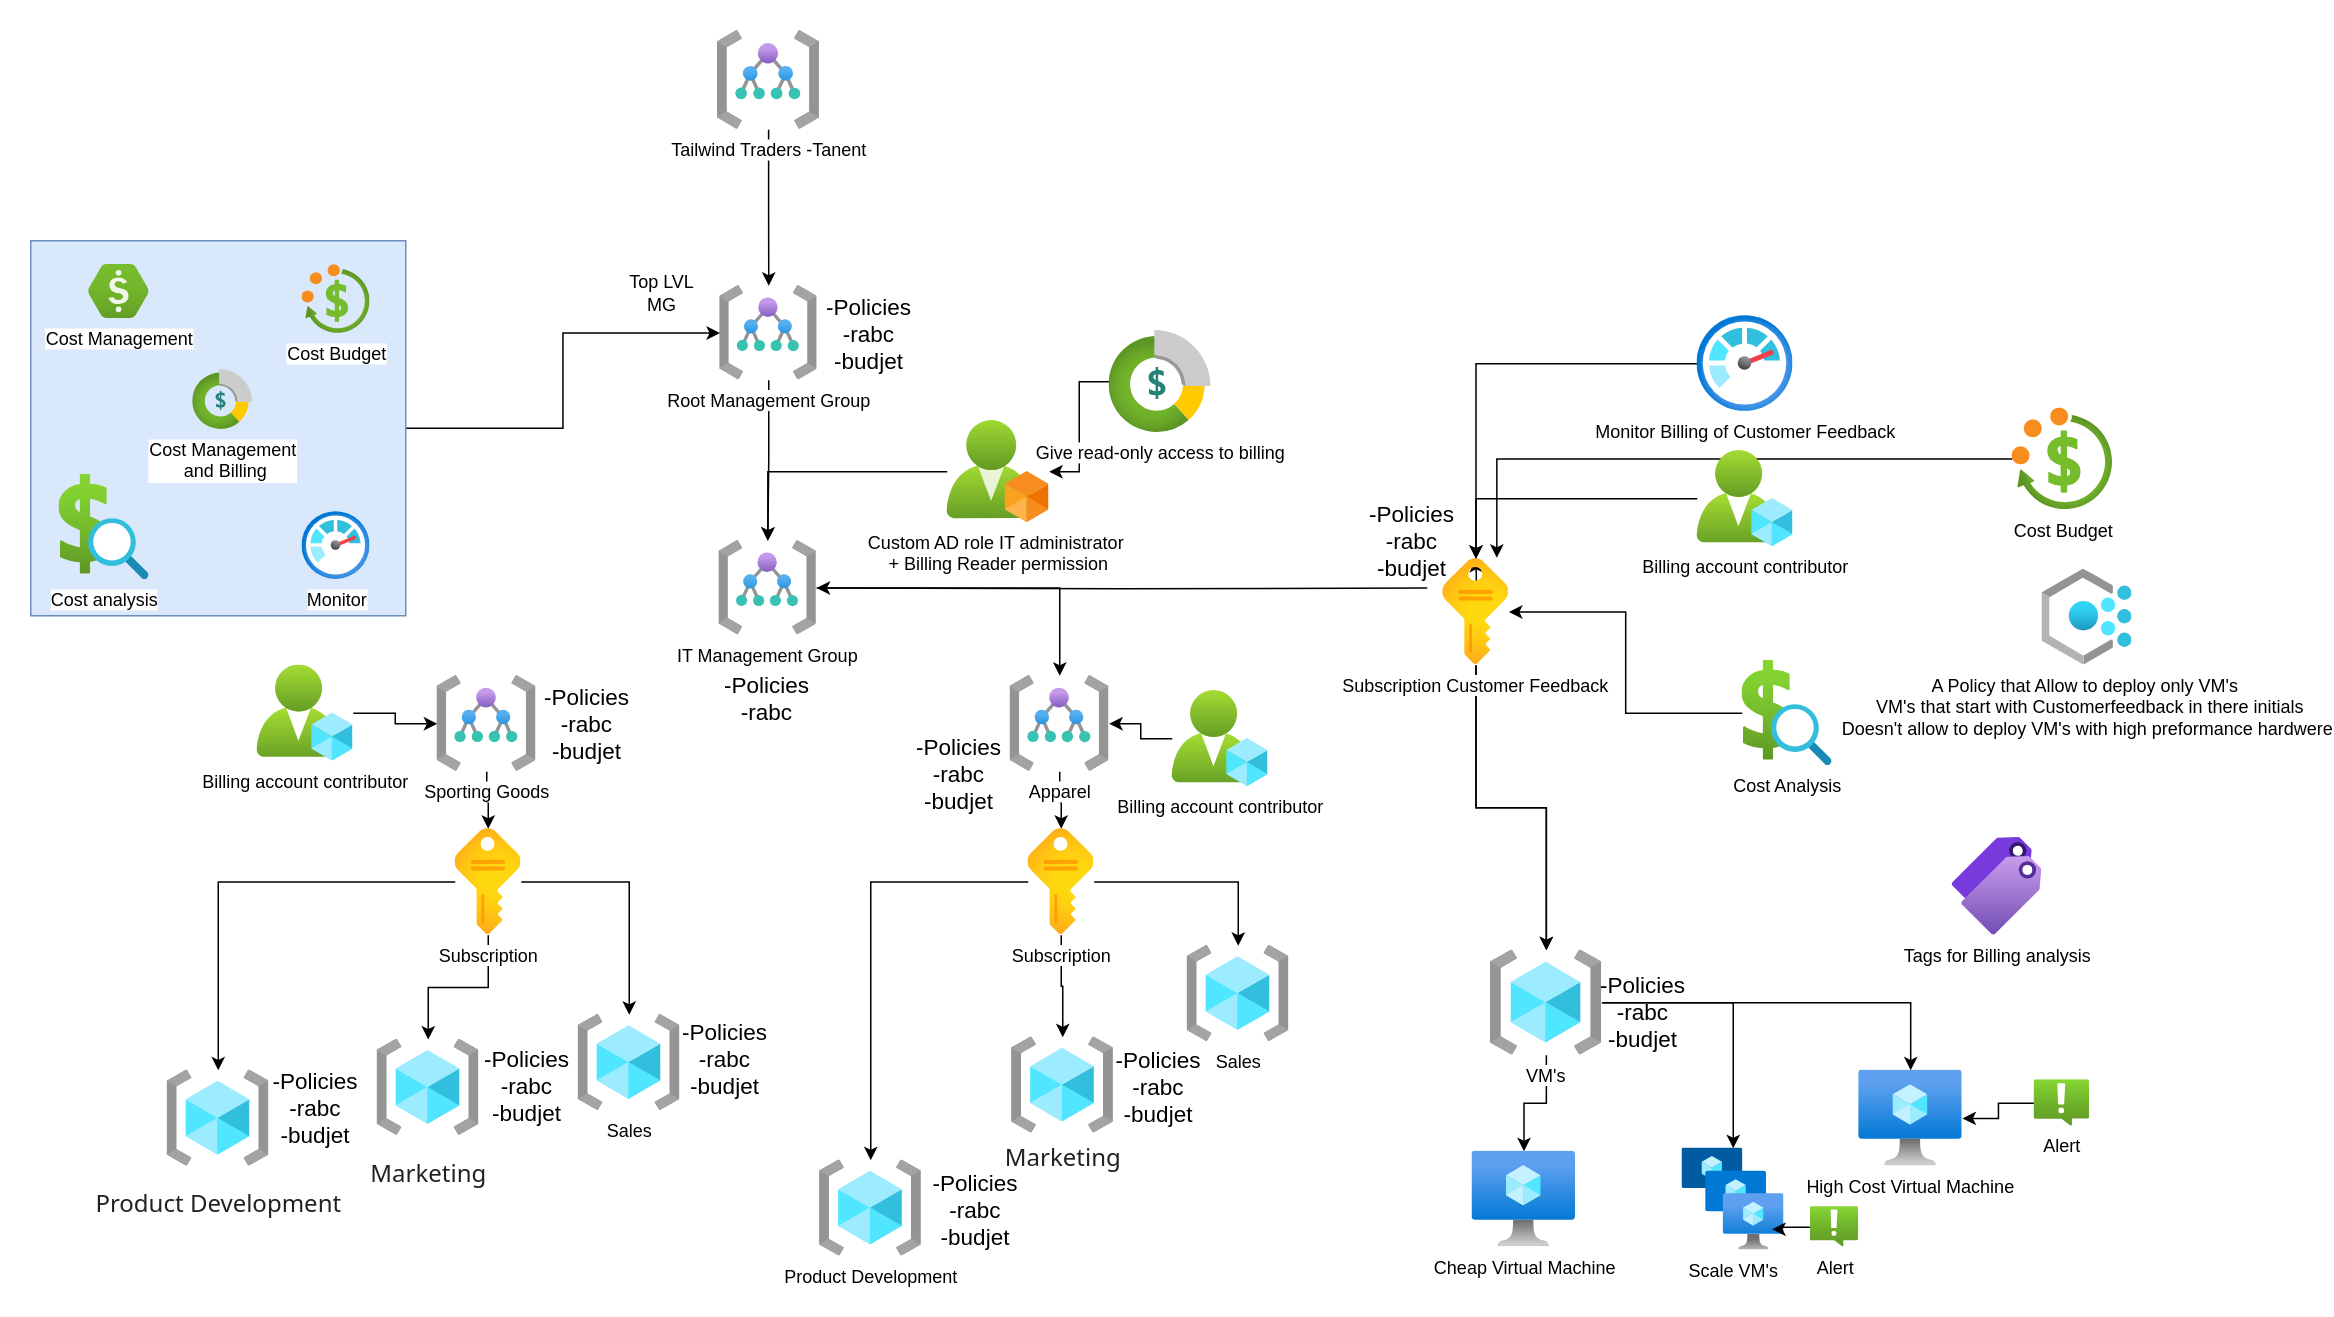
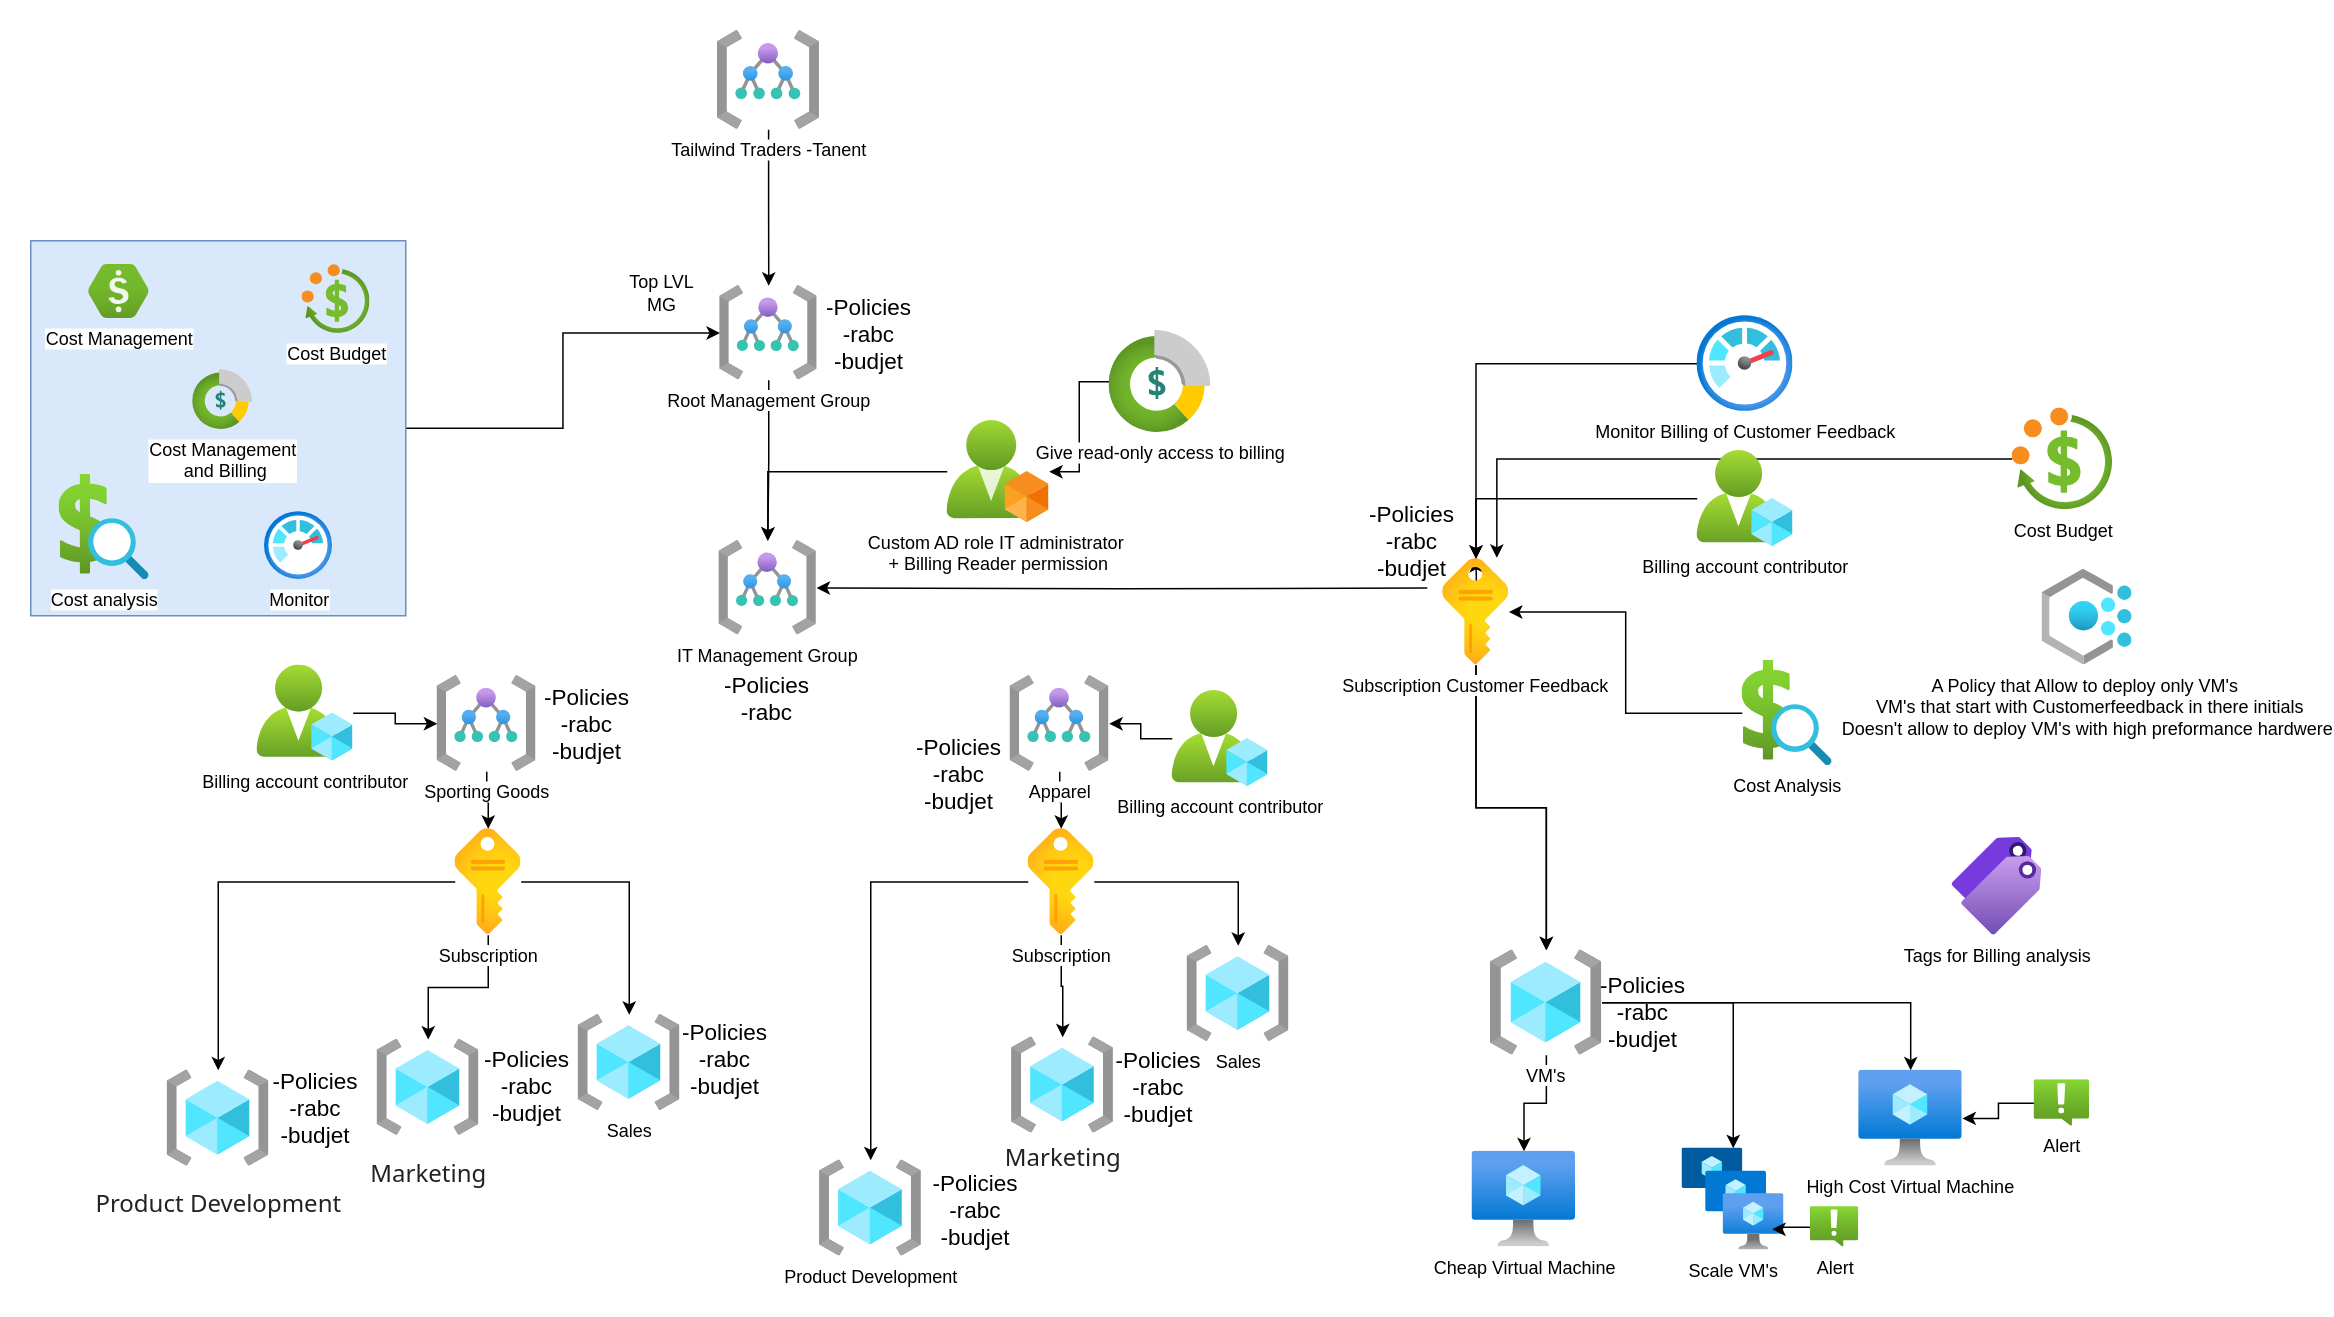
(336, 546) -> (299, 546)
(1060, 628) -> none
